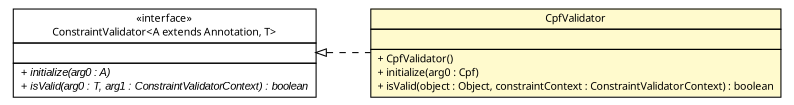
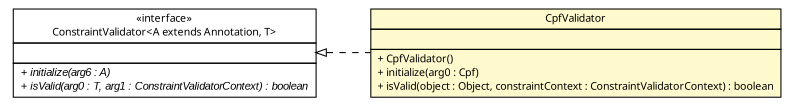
(66, 73) -> (66, 73)
